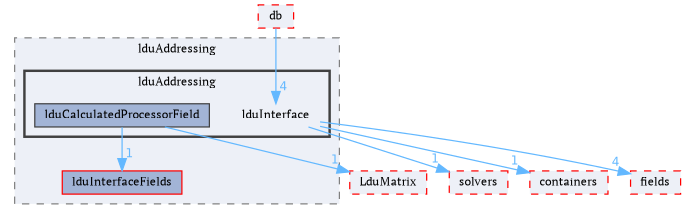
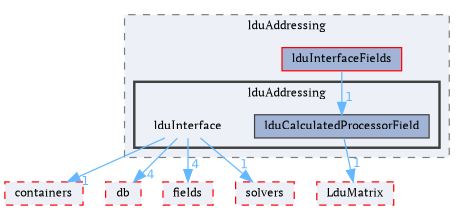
(276, 60) -> (160, 156)
(122, 144) -> (342, 90)
